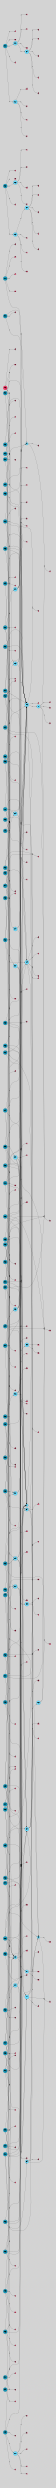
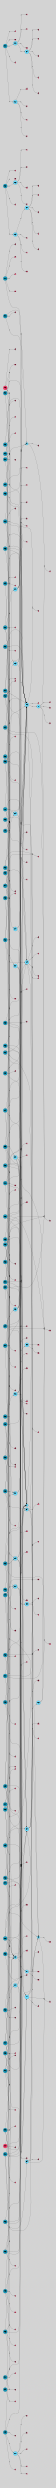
none -> (5, 1073)
(5, 2146) -> (5, 2146)
